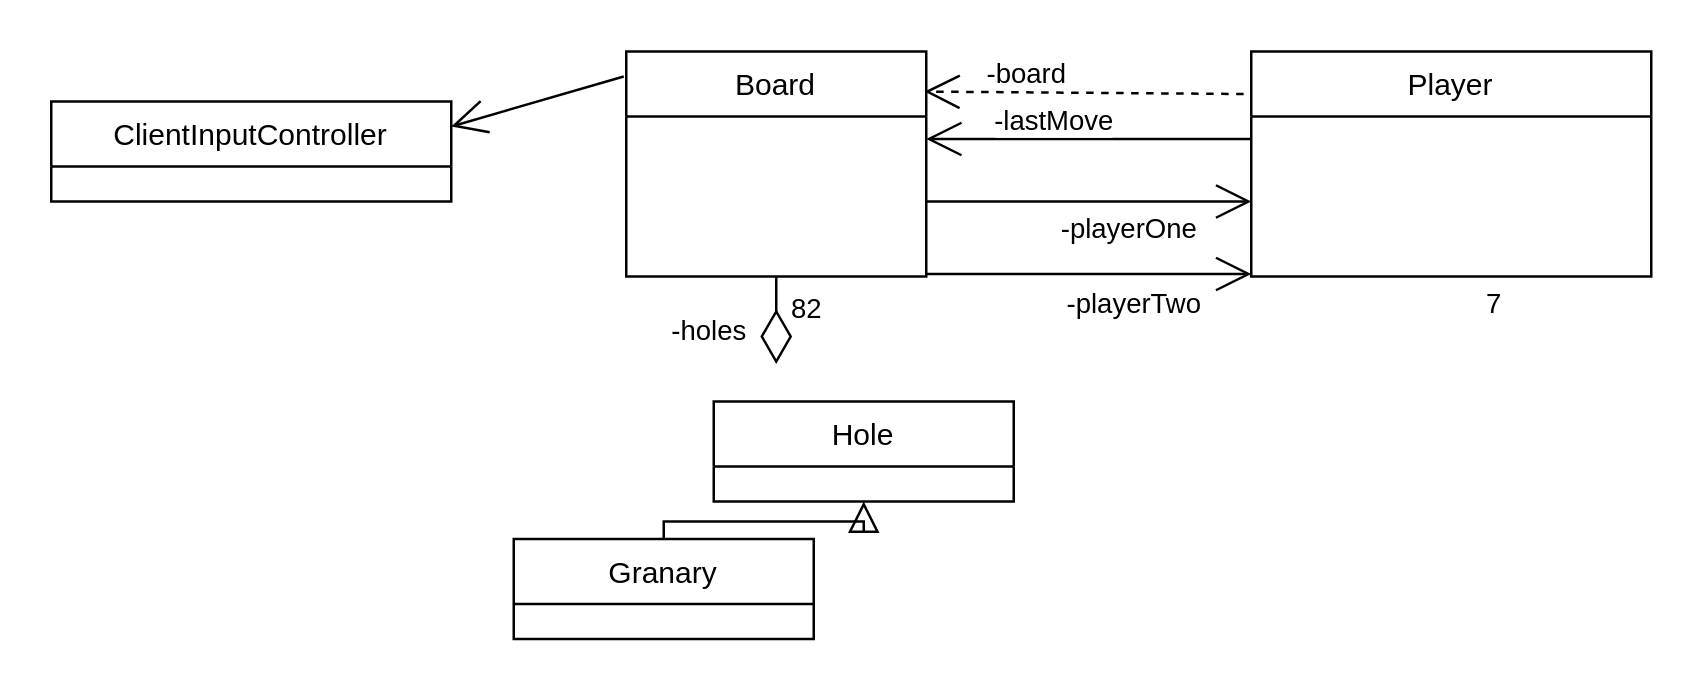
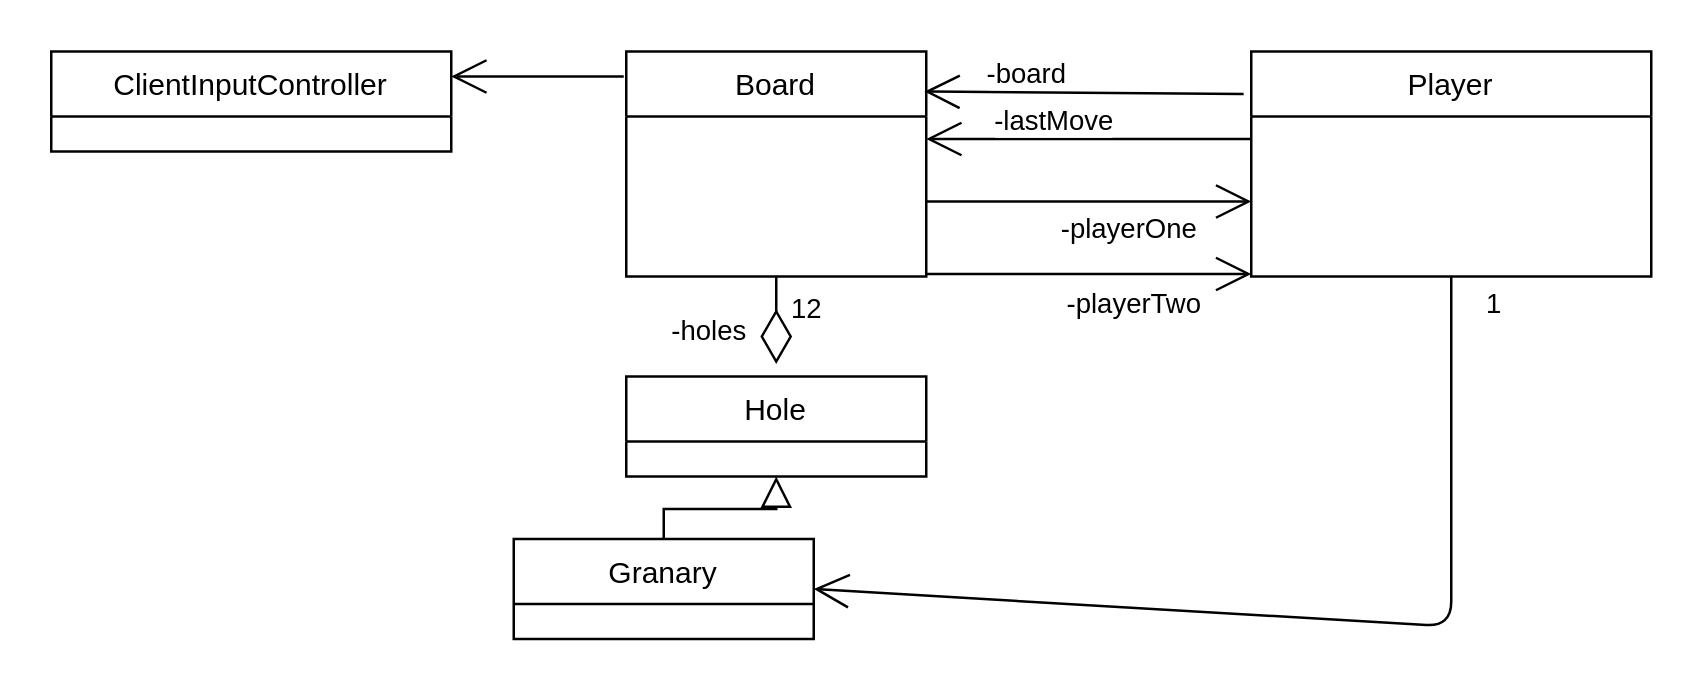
(1083, 93) -> (1083, 93)
(251, 151) -> (251, 101)
(1495, 304) -> (1495, 304)
(808, 309) -> (808, 309)
(864, 451) -> (776, 426)
none -> (1300, 617)
